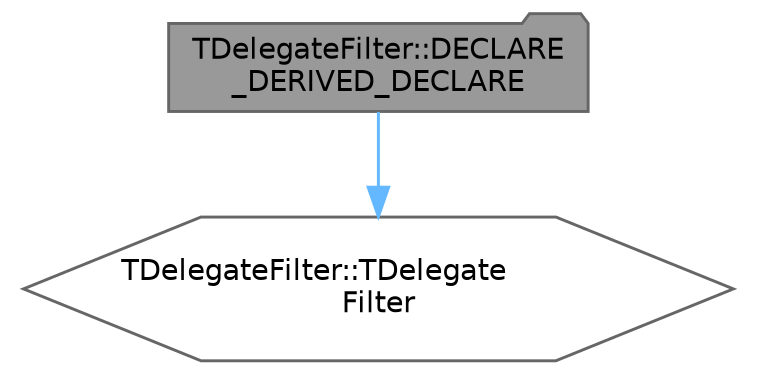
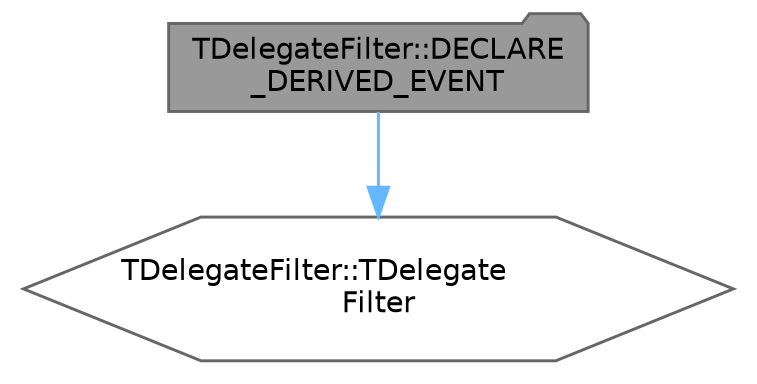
(378, 67) -> (378, 67)
